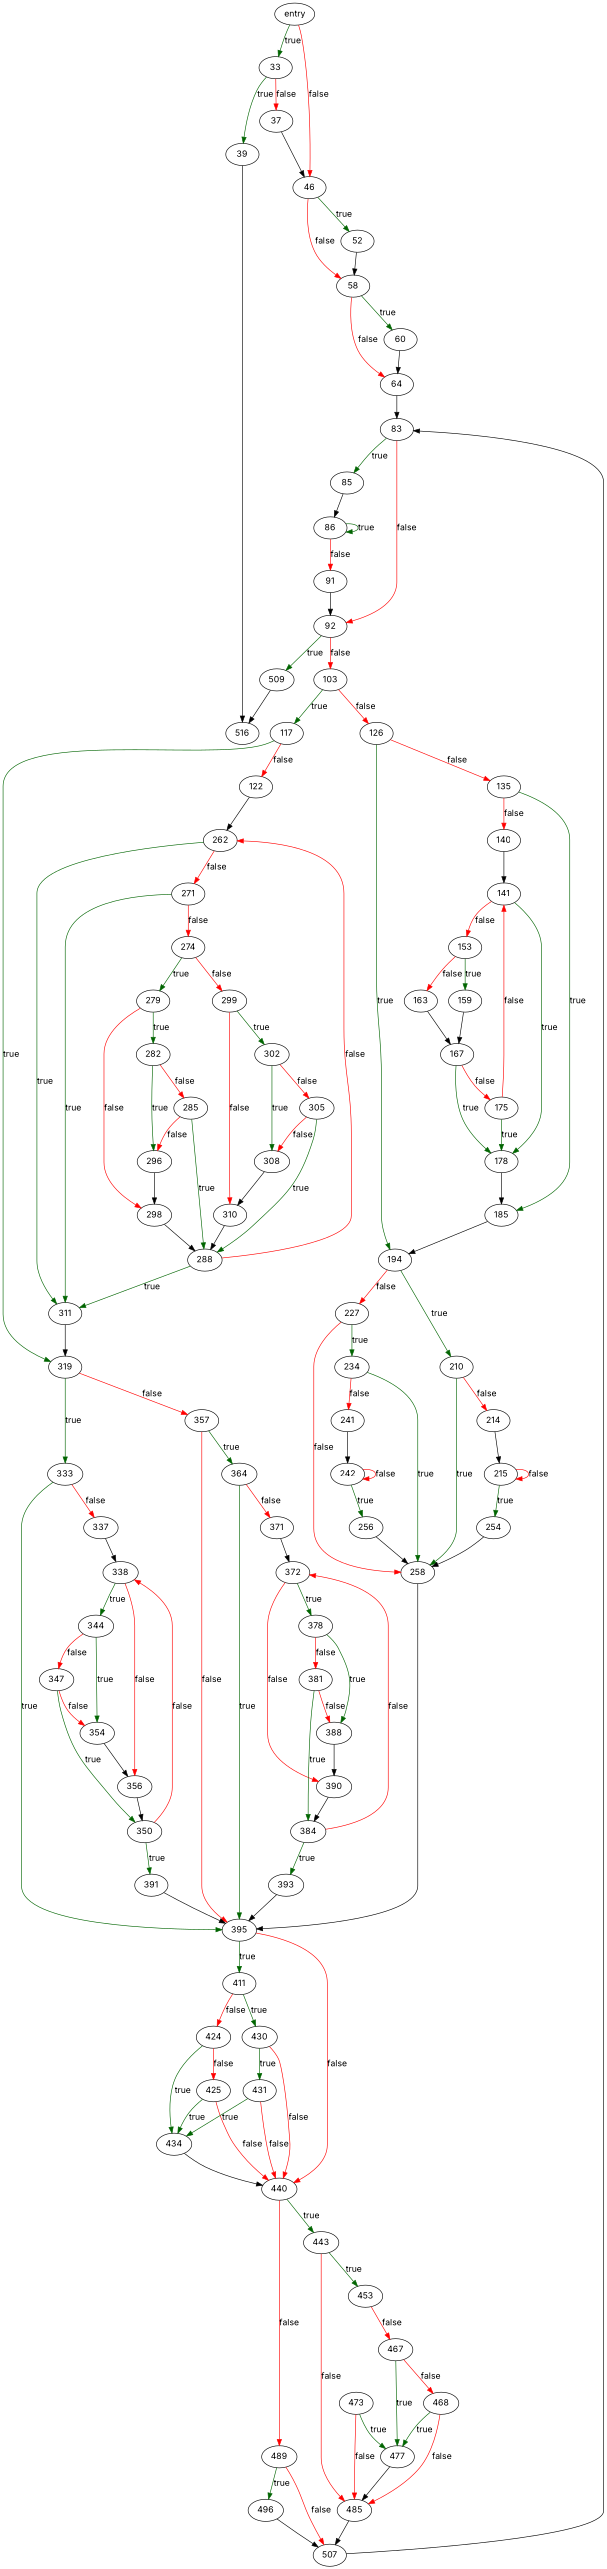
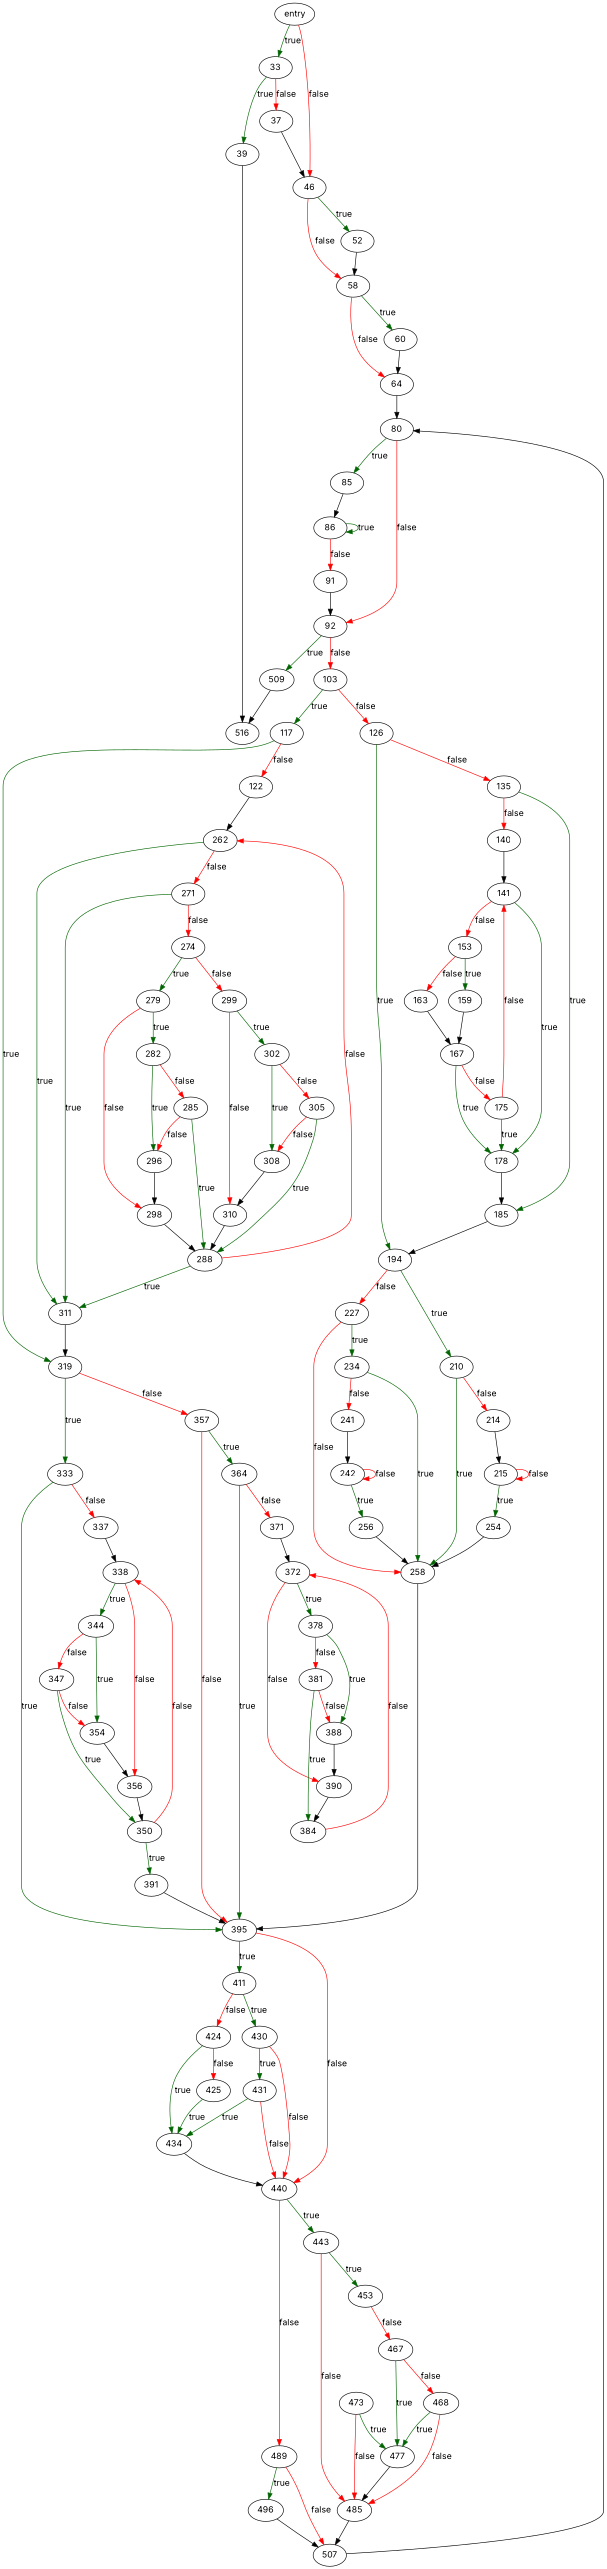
(397, 429) -> (397, 429)
(286, 1885) -> none
(233, 2143) -> none
